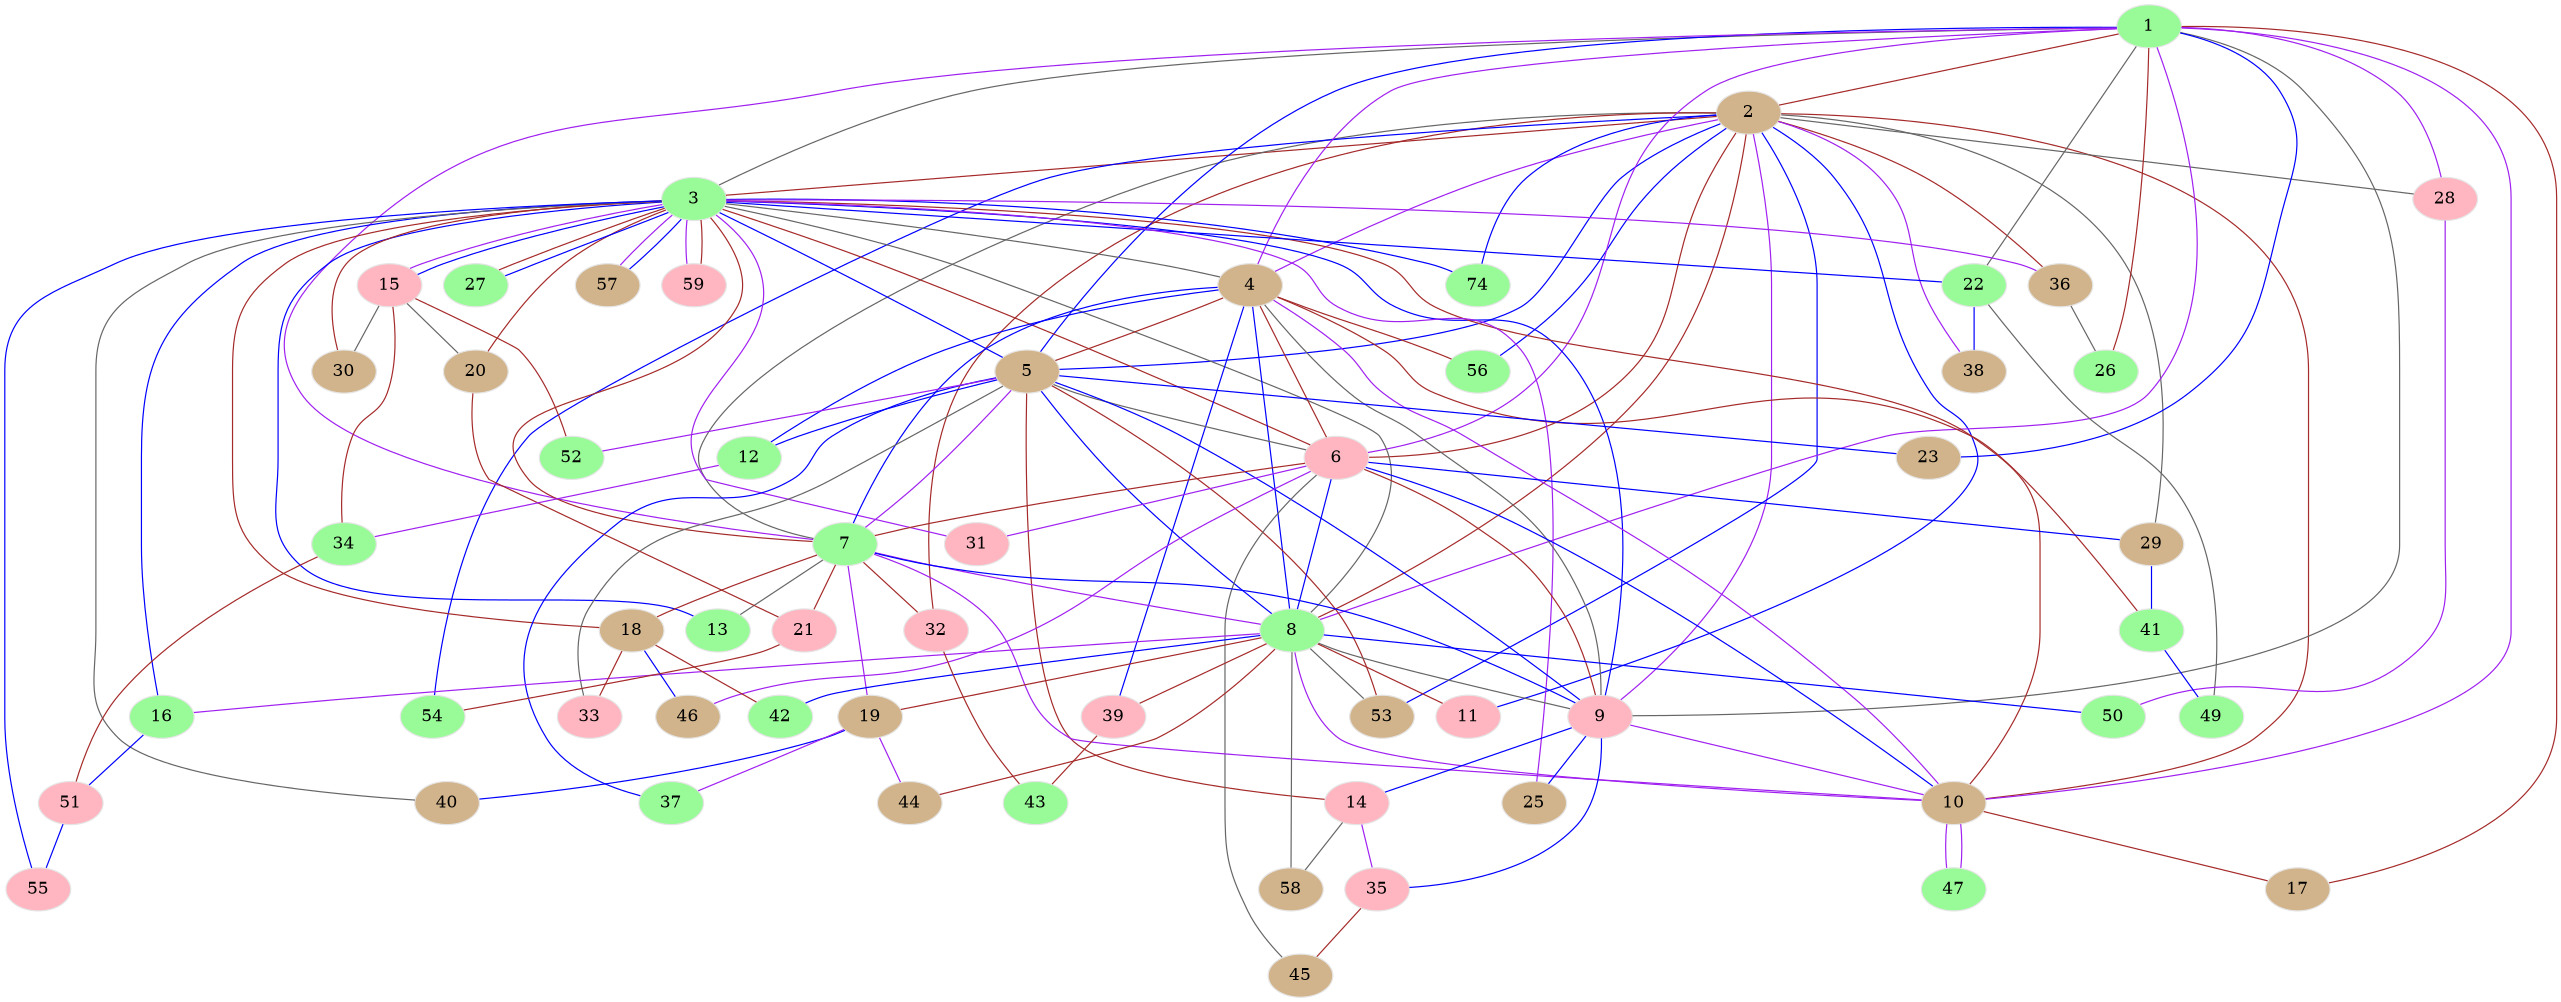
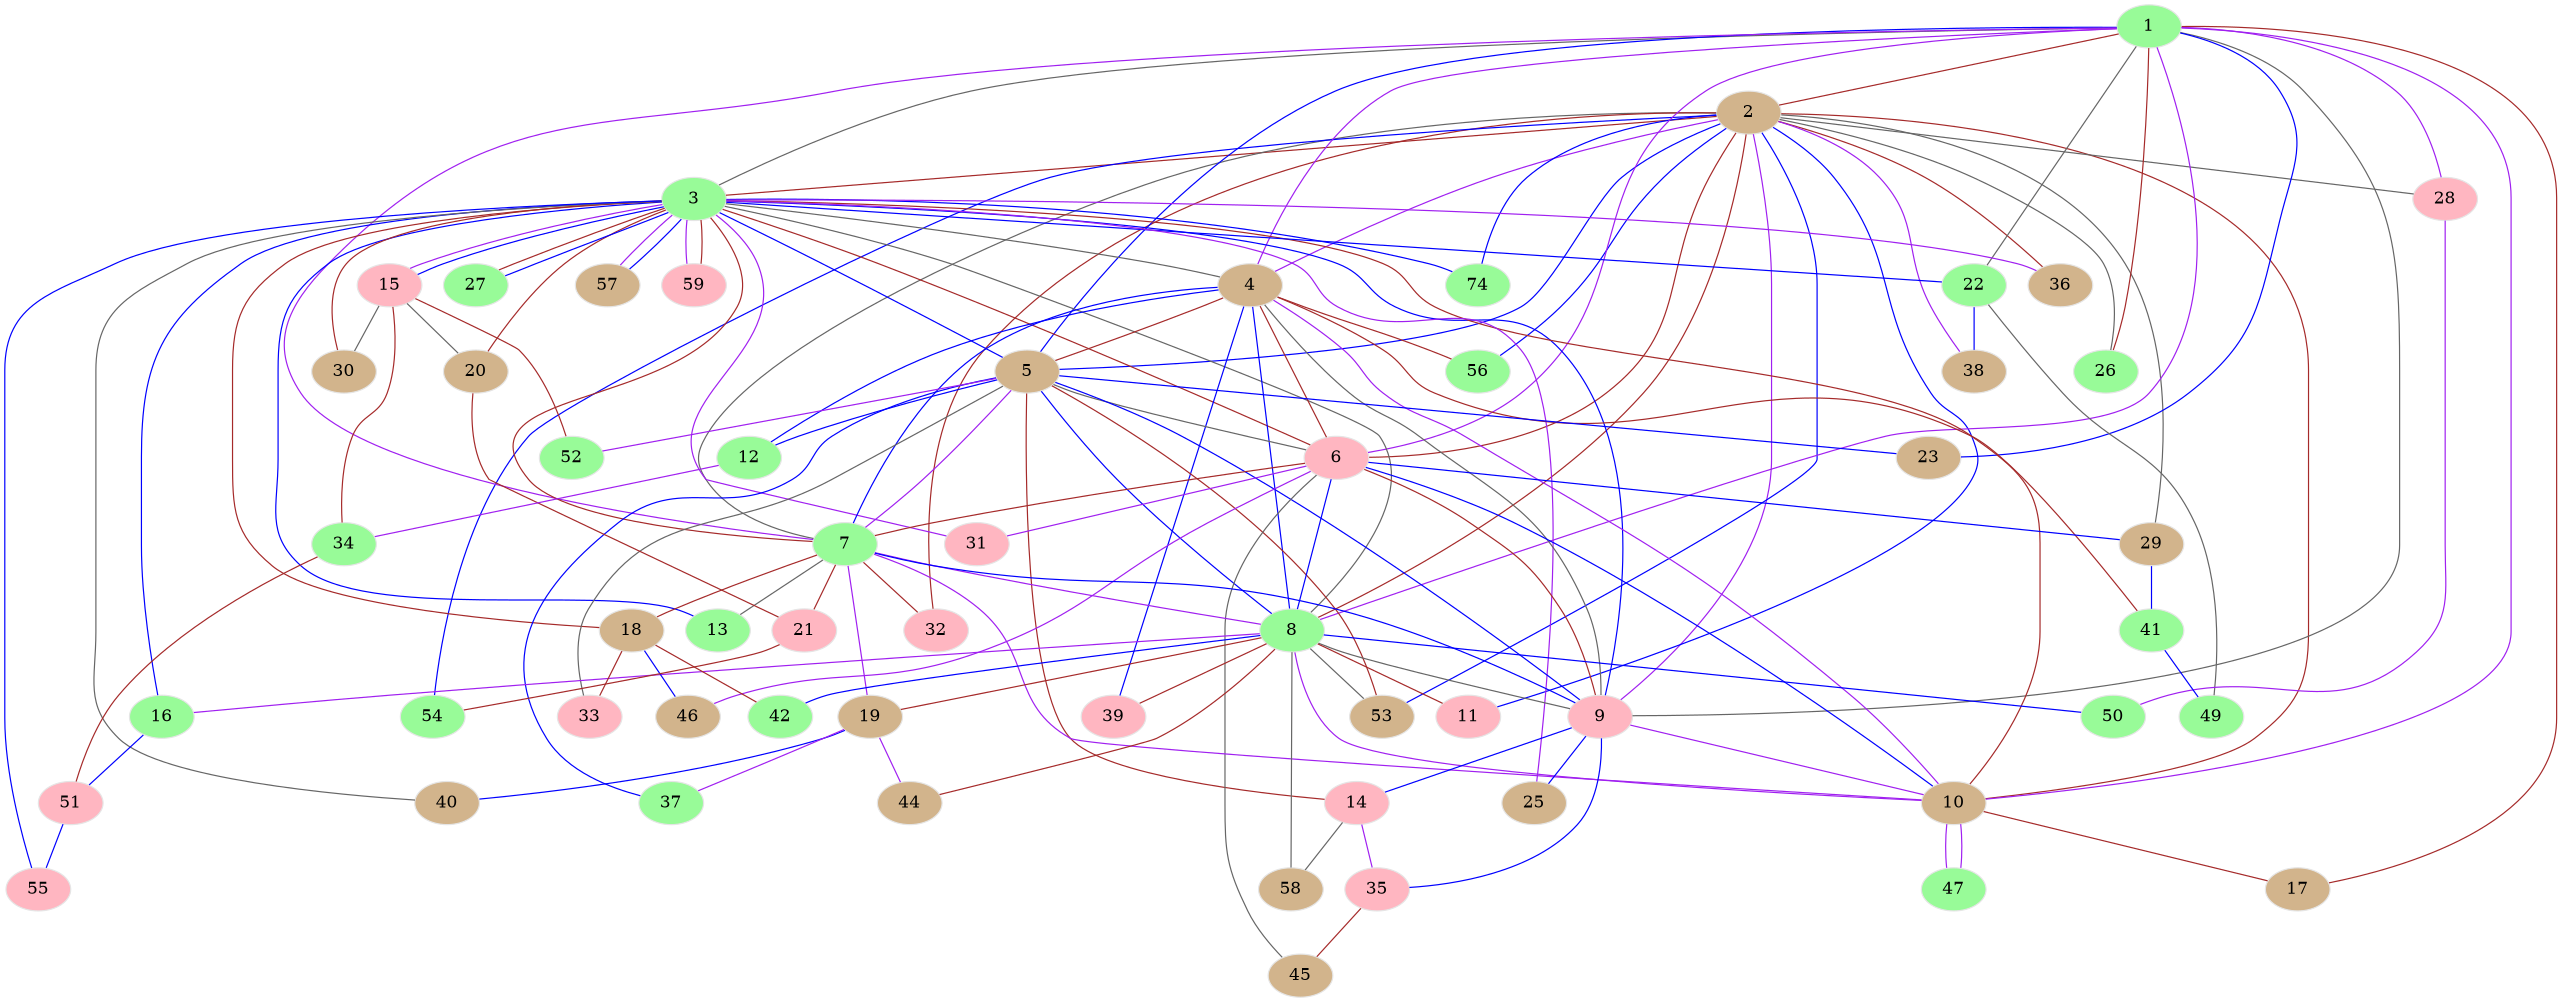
(2083, 328) -> (1993, 187)
(1036, 803) -> none
